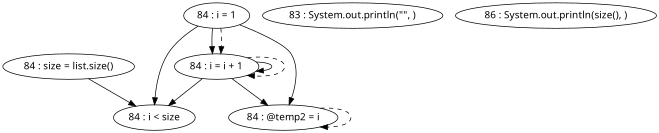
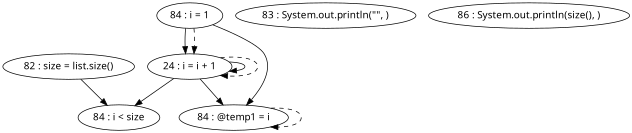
(167, 56) -> none
(69, 67) -> (69, 67)
(217, 67) -> (190, 67)
(283, 118) -> (234, 118)
